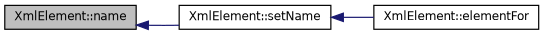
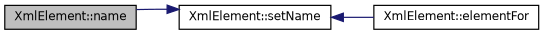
(164, 25) -> (152, 9)
